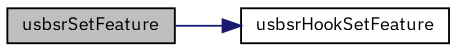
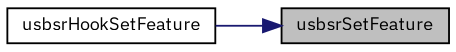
(199, 26) -> (239, 26)
